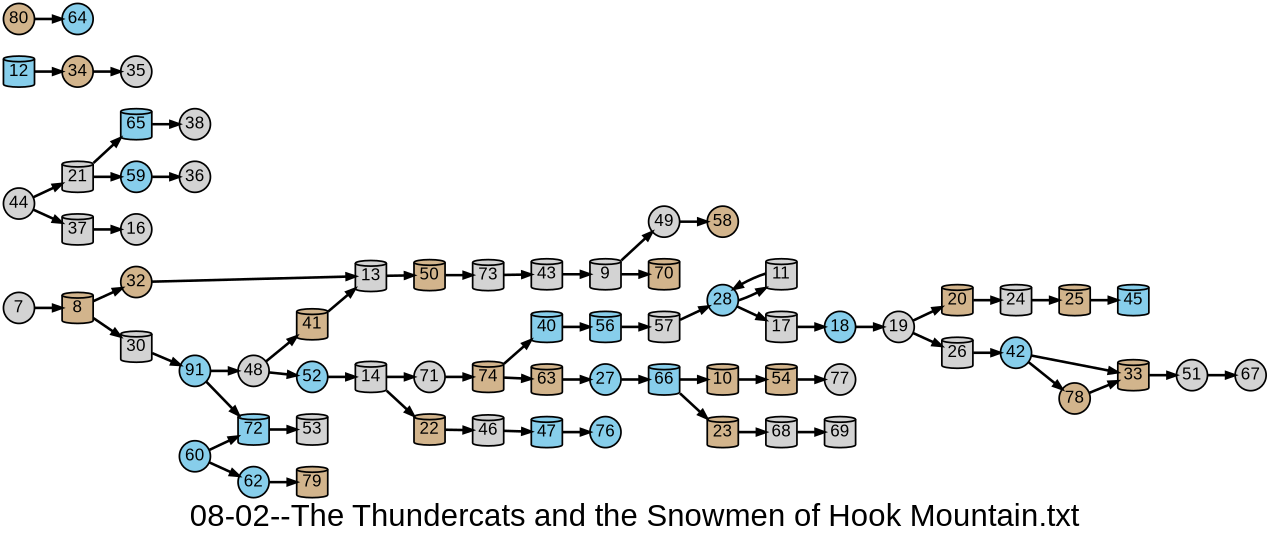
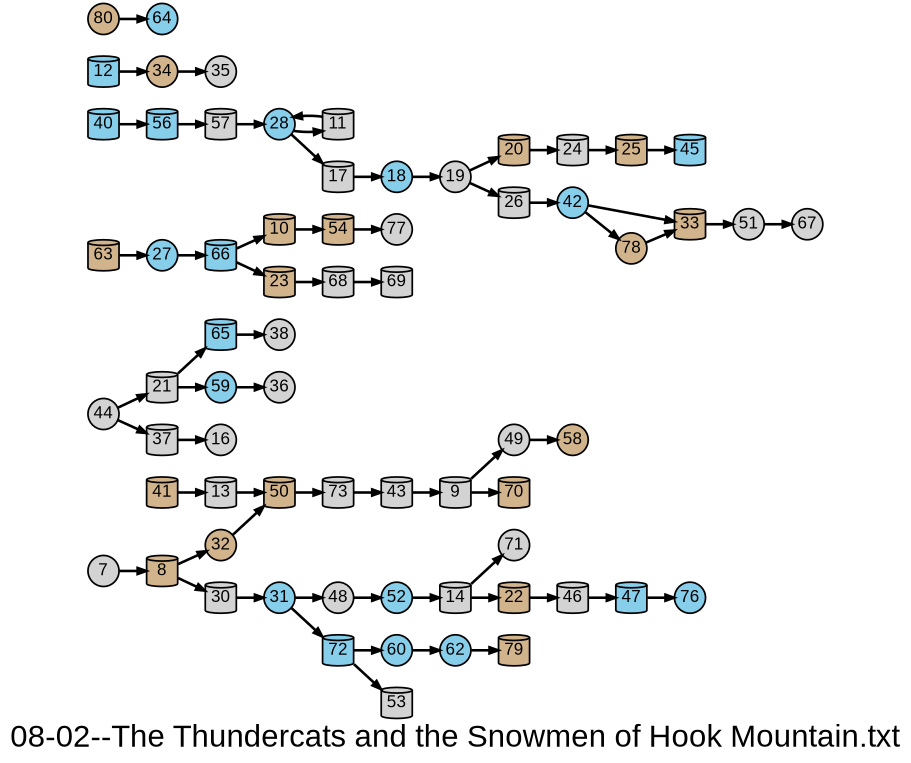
(249, 279) -> (245, 524)
(278, 352) -> none
(195, 371) -> (279, 598)
(488, 377) -> none
(220, 445) -> (363, 650)
